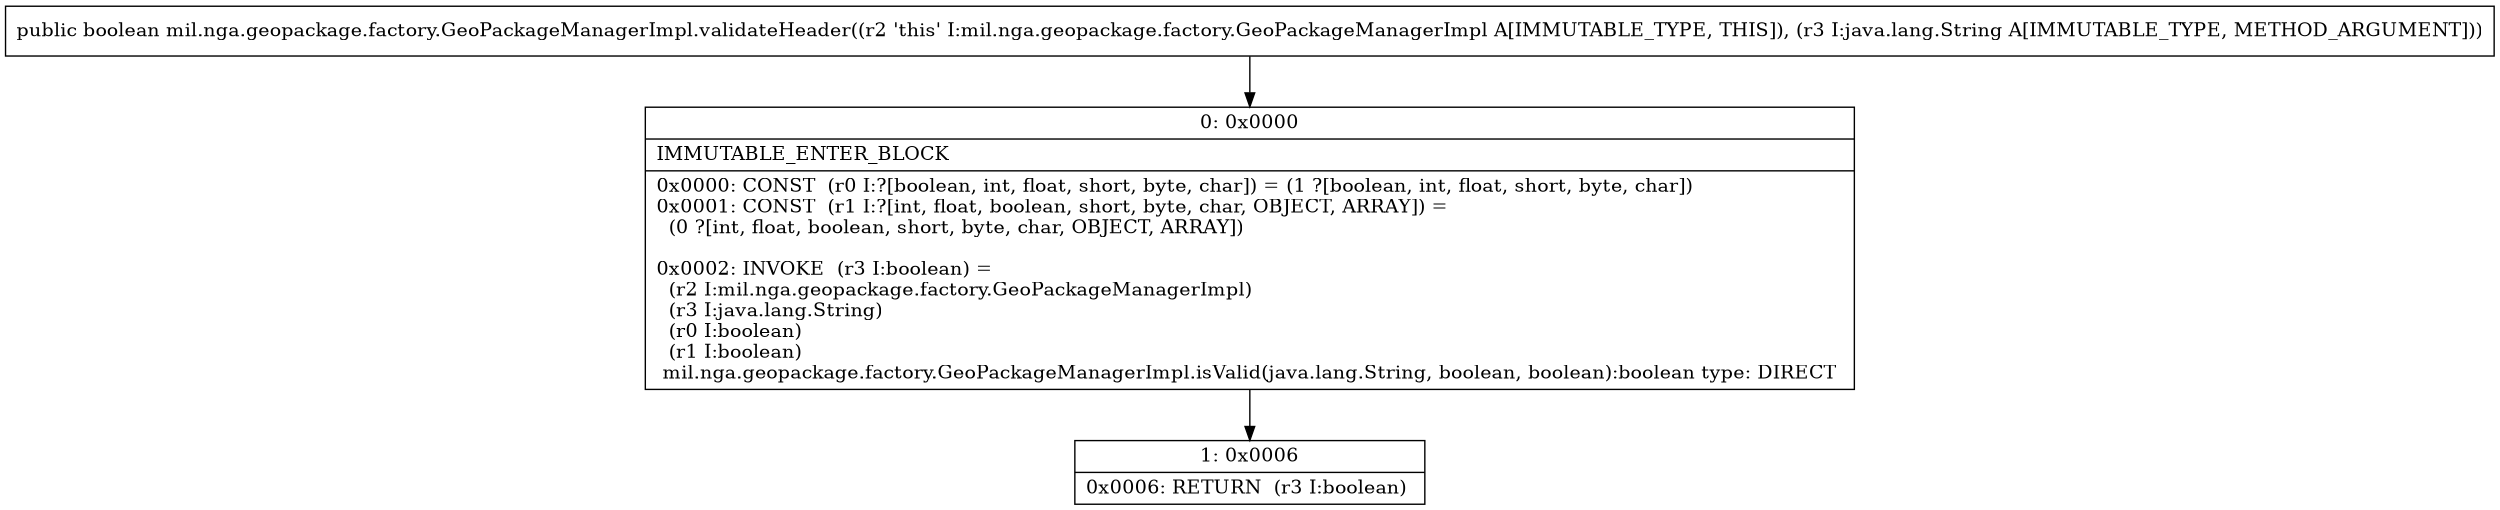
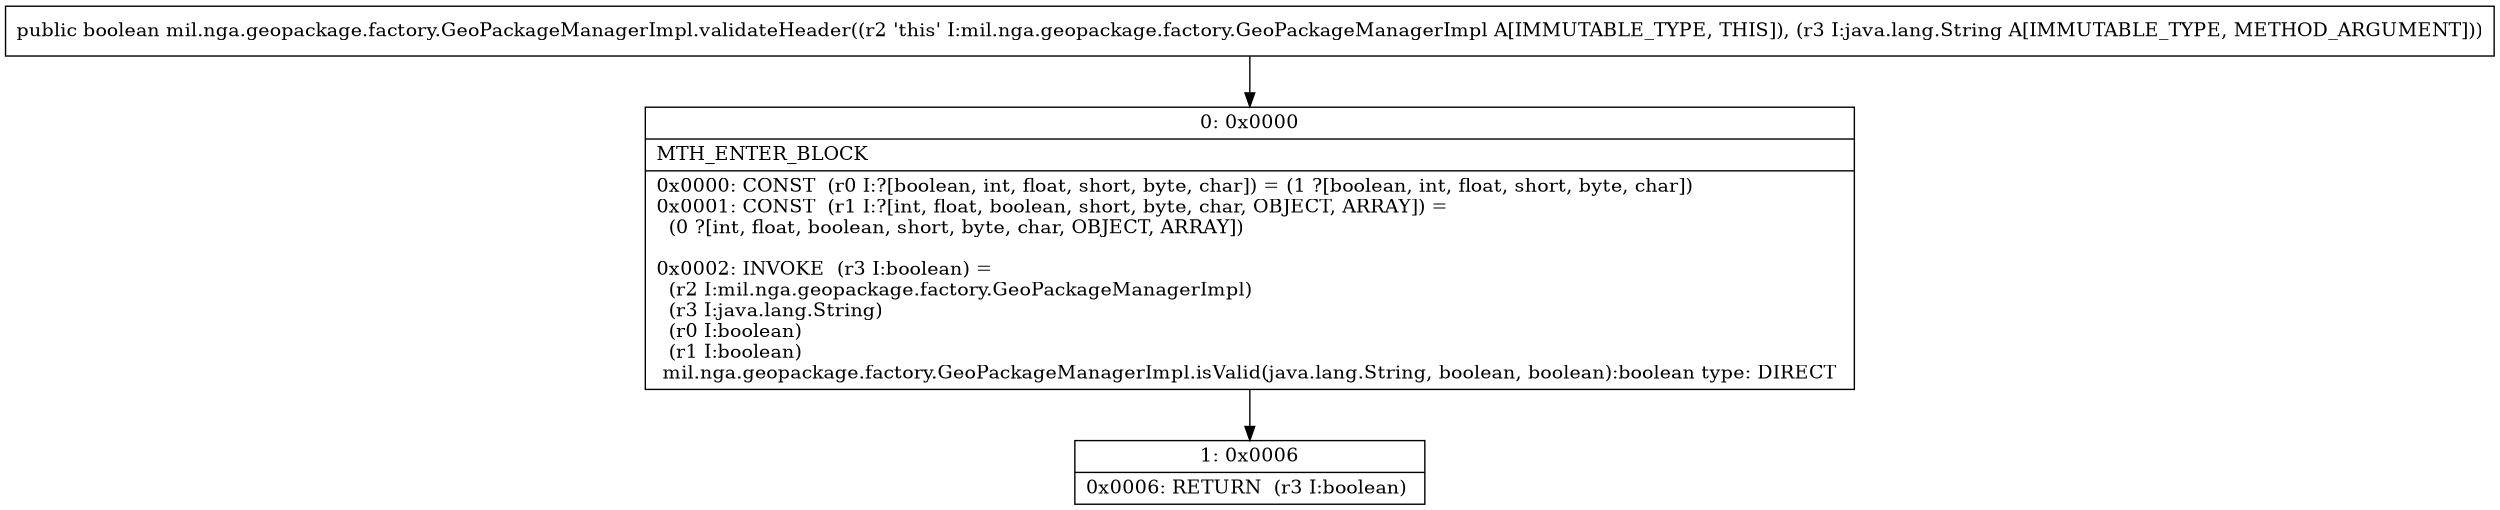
(803, 154) -> (763, 154)
